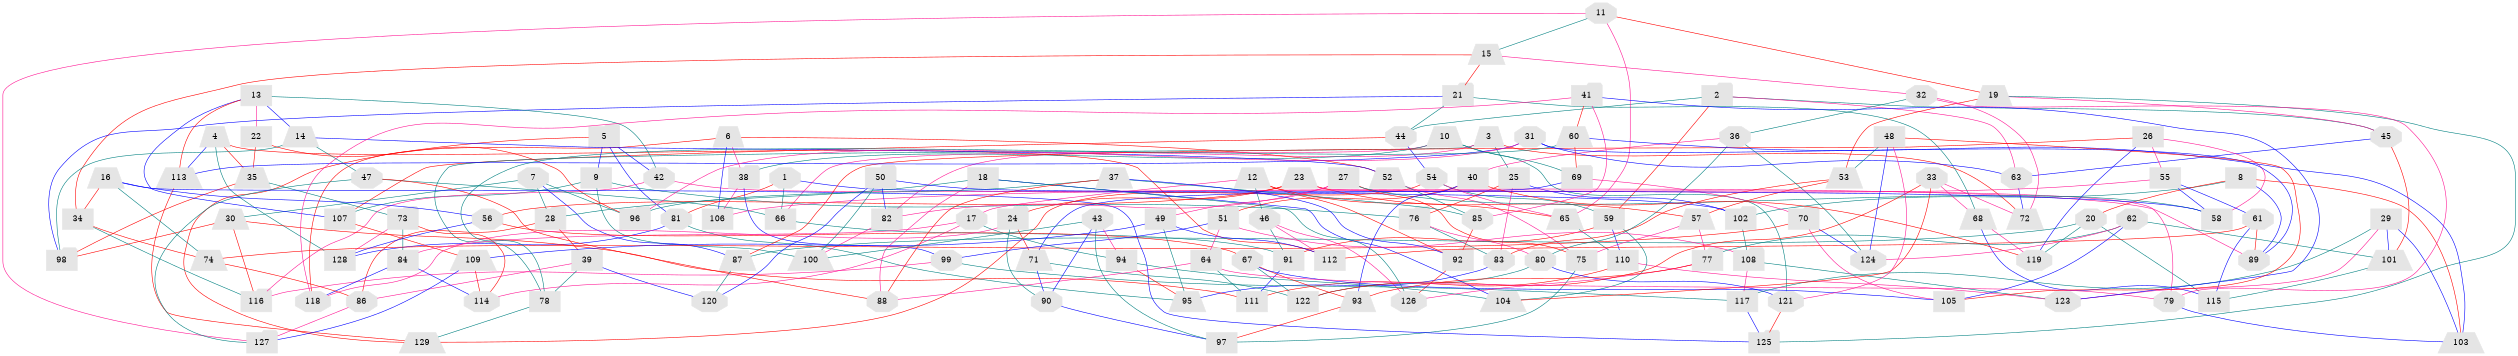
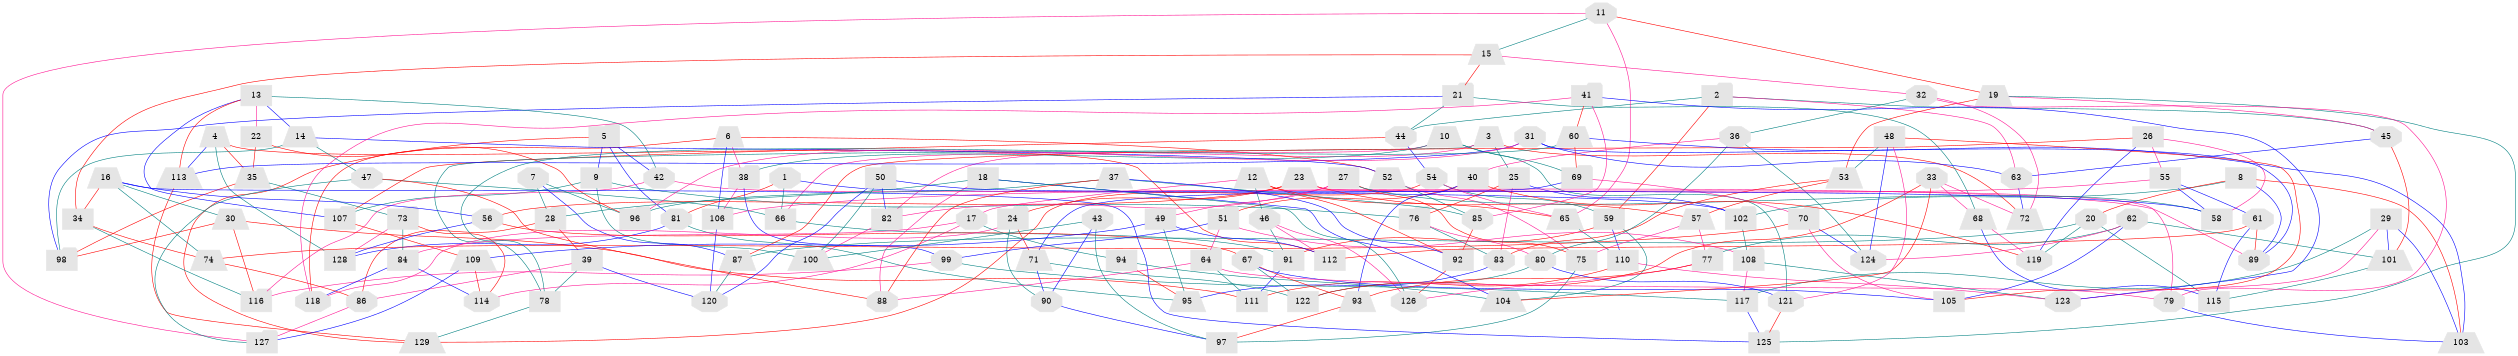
(381, 199) -> (173, 201)
(1111, 243) -> none
none -> (713, 260)
